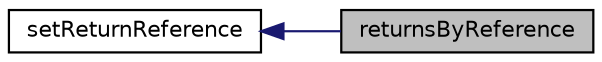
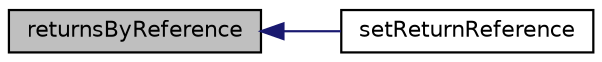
(312, 31) -> (312, 31)
